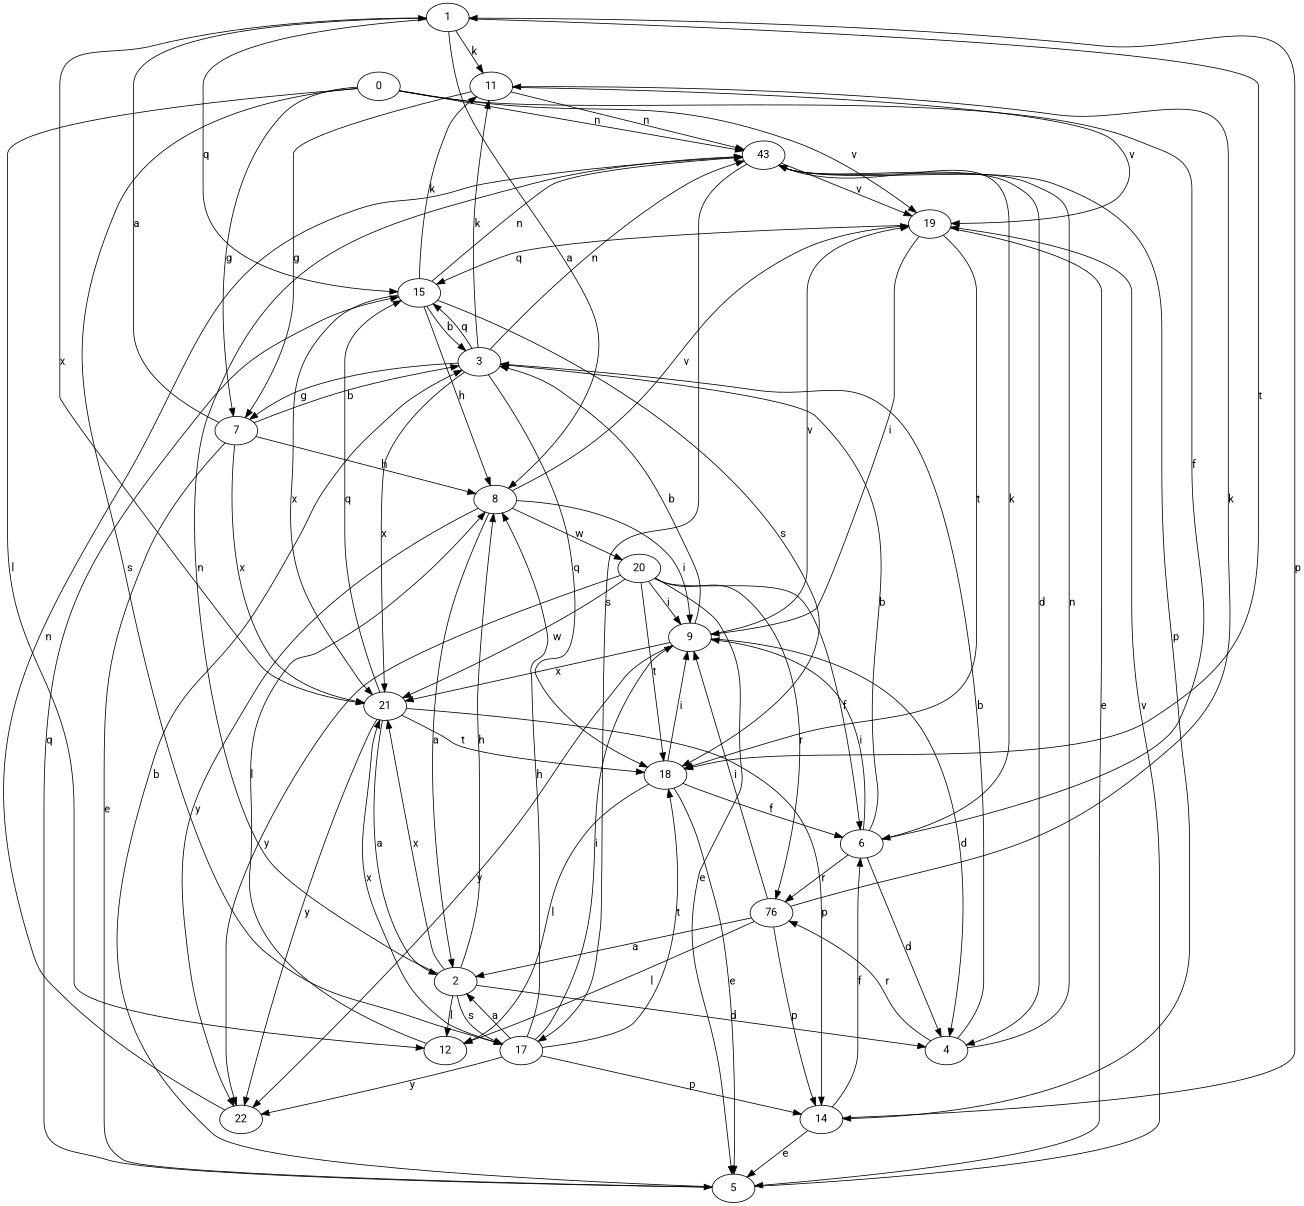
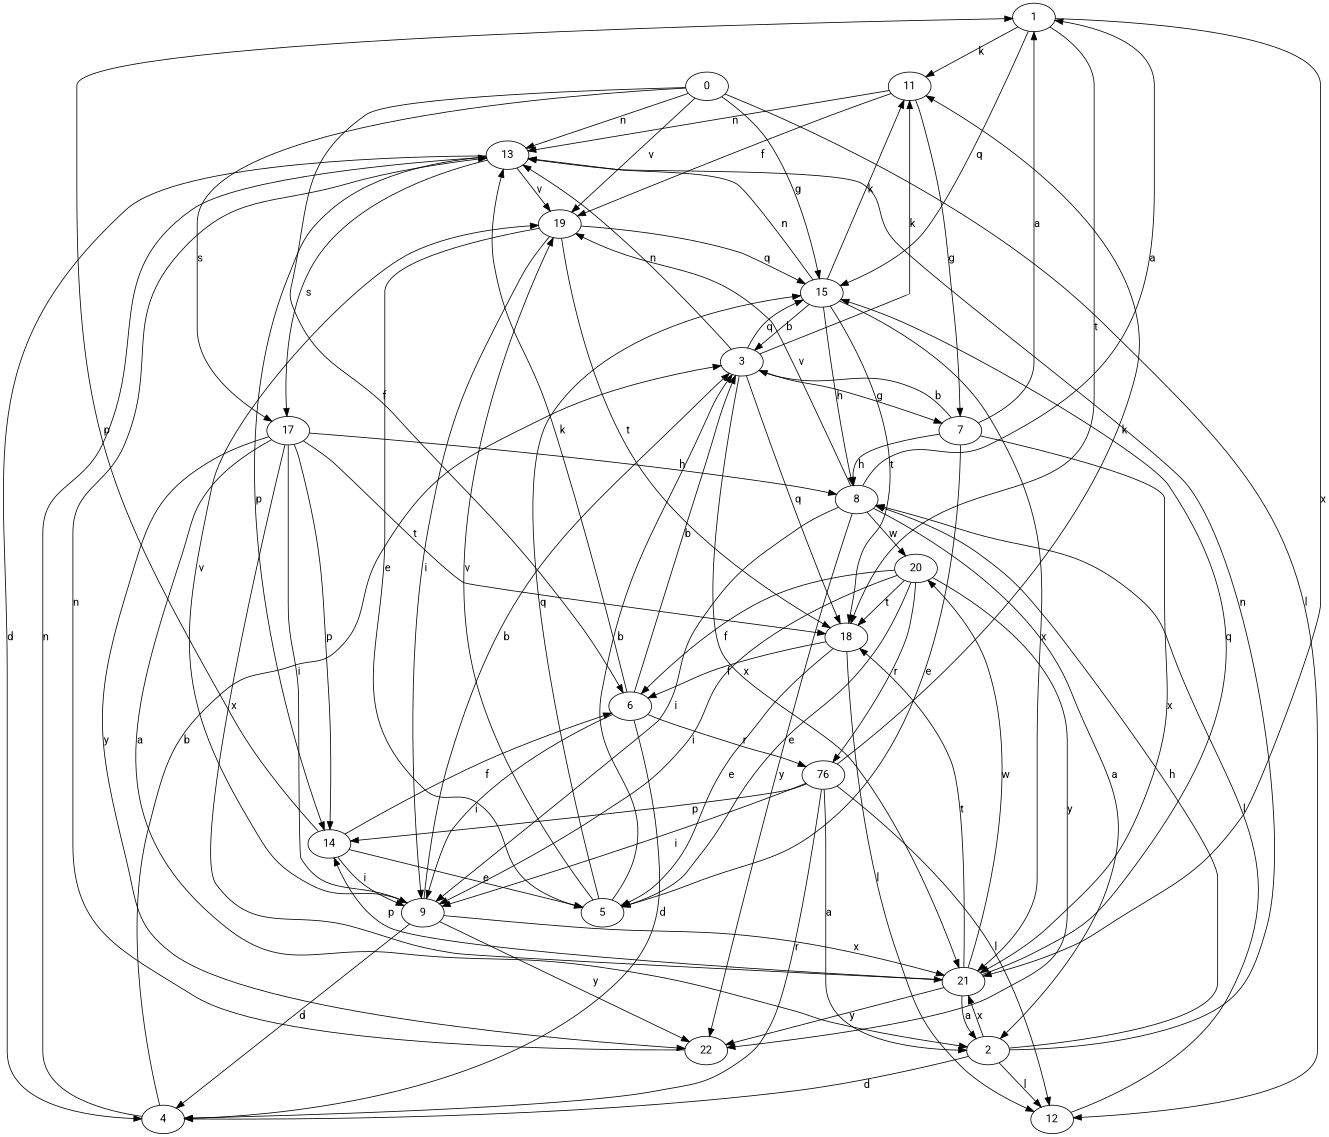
(764, 155) -> (508, 155)
(1132, 155) -> (763, 155)
(233, 215) -> (782, 165)
(564, 260) -> (1128, 325)
(783, 534) -> (892, 465)
(520, 642) -> (1002, 769)
(677, 710) -> (364, 885)
(872, 974) -> (614, 1097)
(470, 1024) -> none
